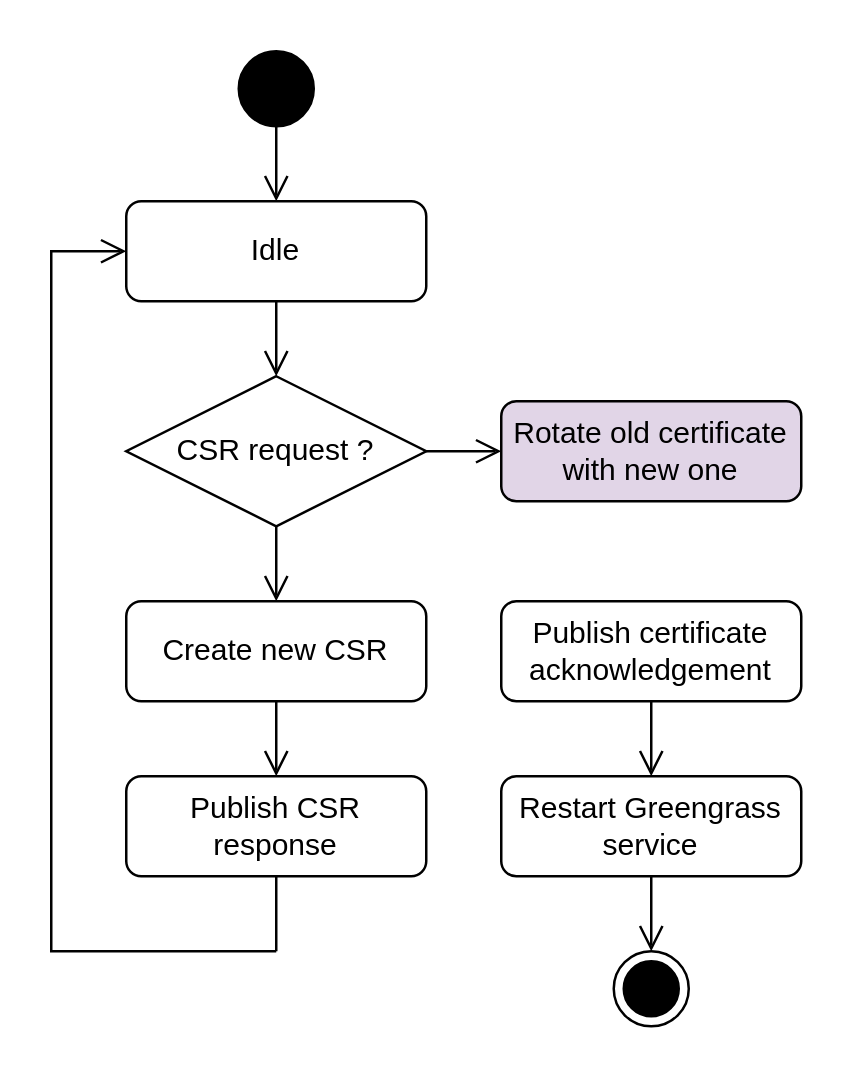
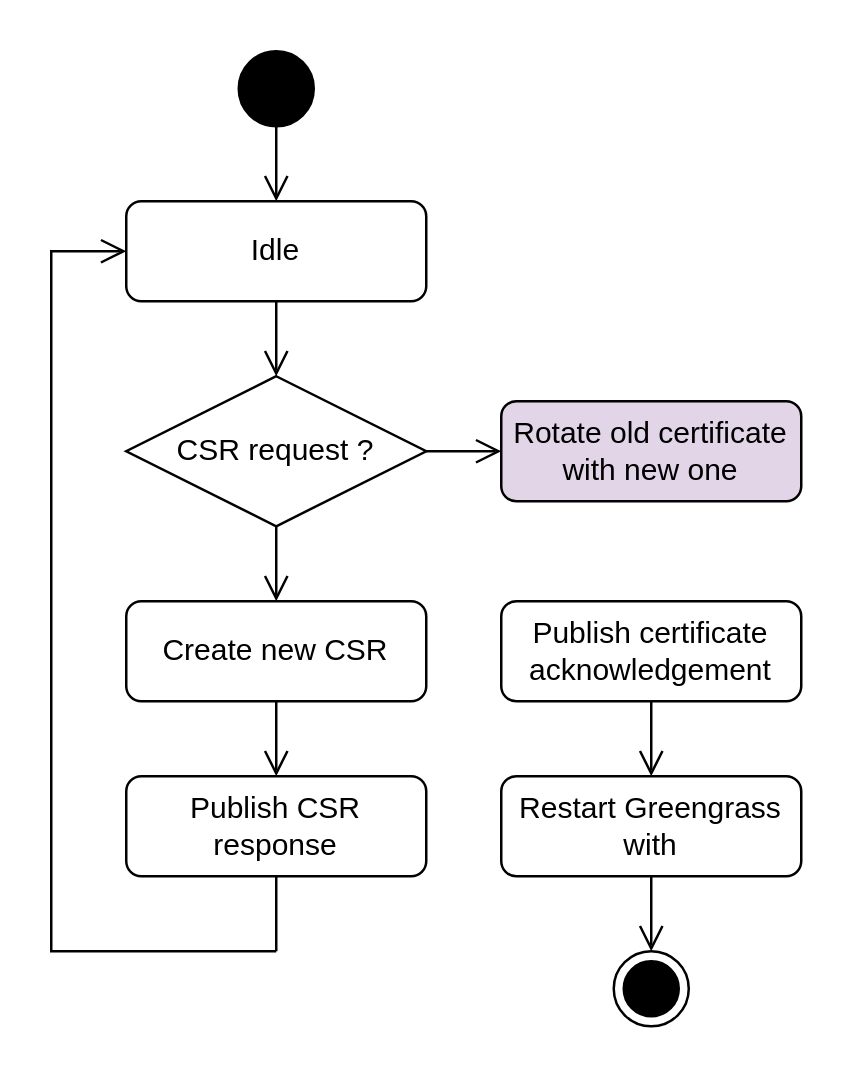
(651, 826) -> (651, 826)
